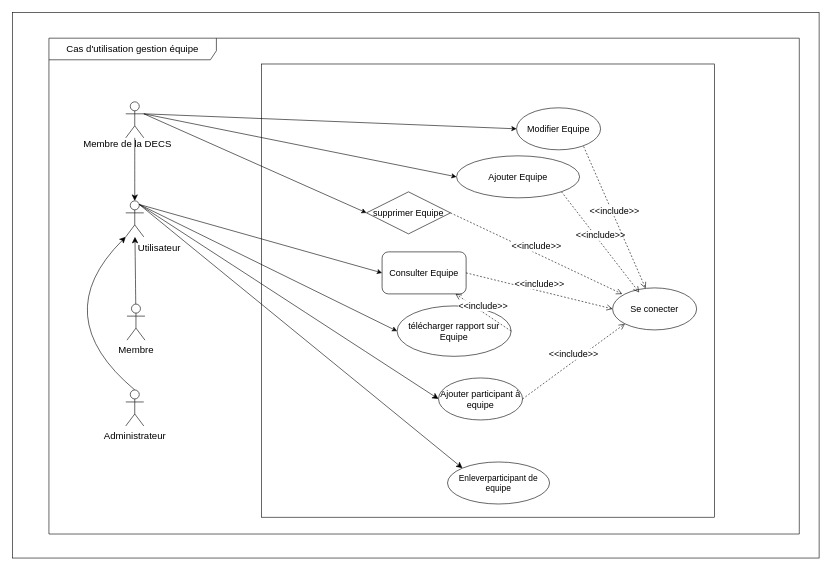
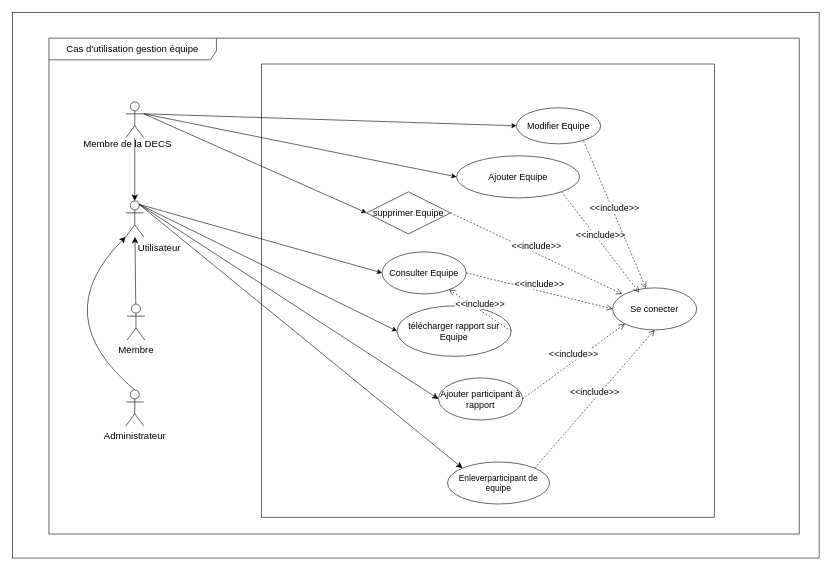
(558, 129) -> (558, 126)
(424, 273) -> (424, 273)
none -> (598, 394)
(480, 399) -> (480, 399)
